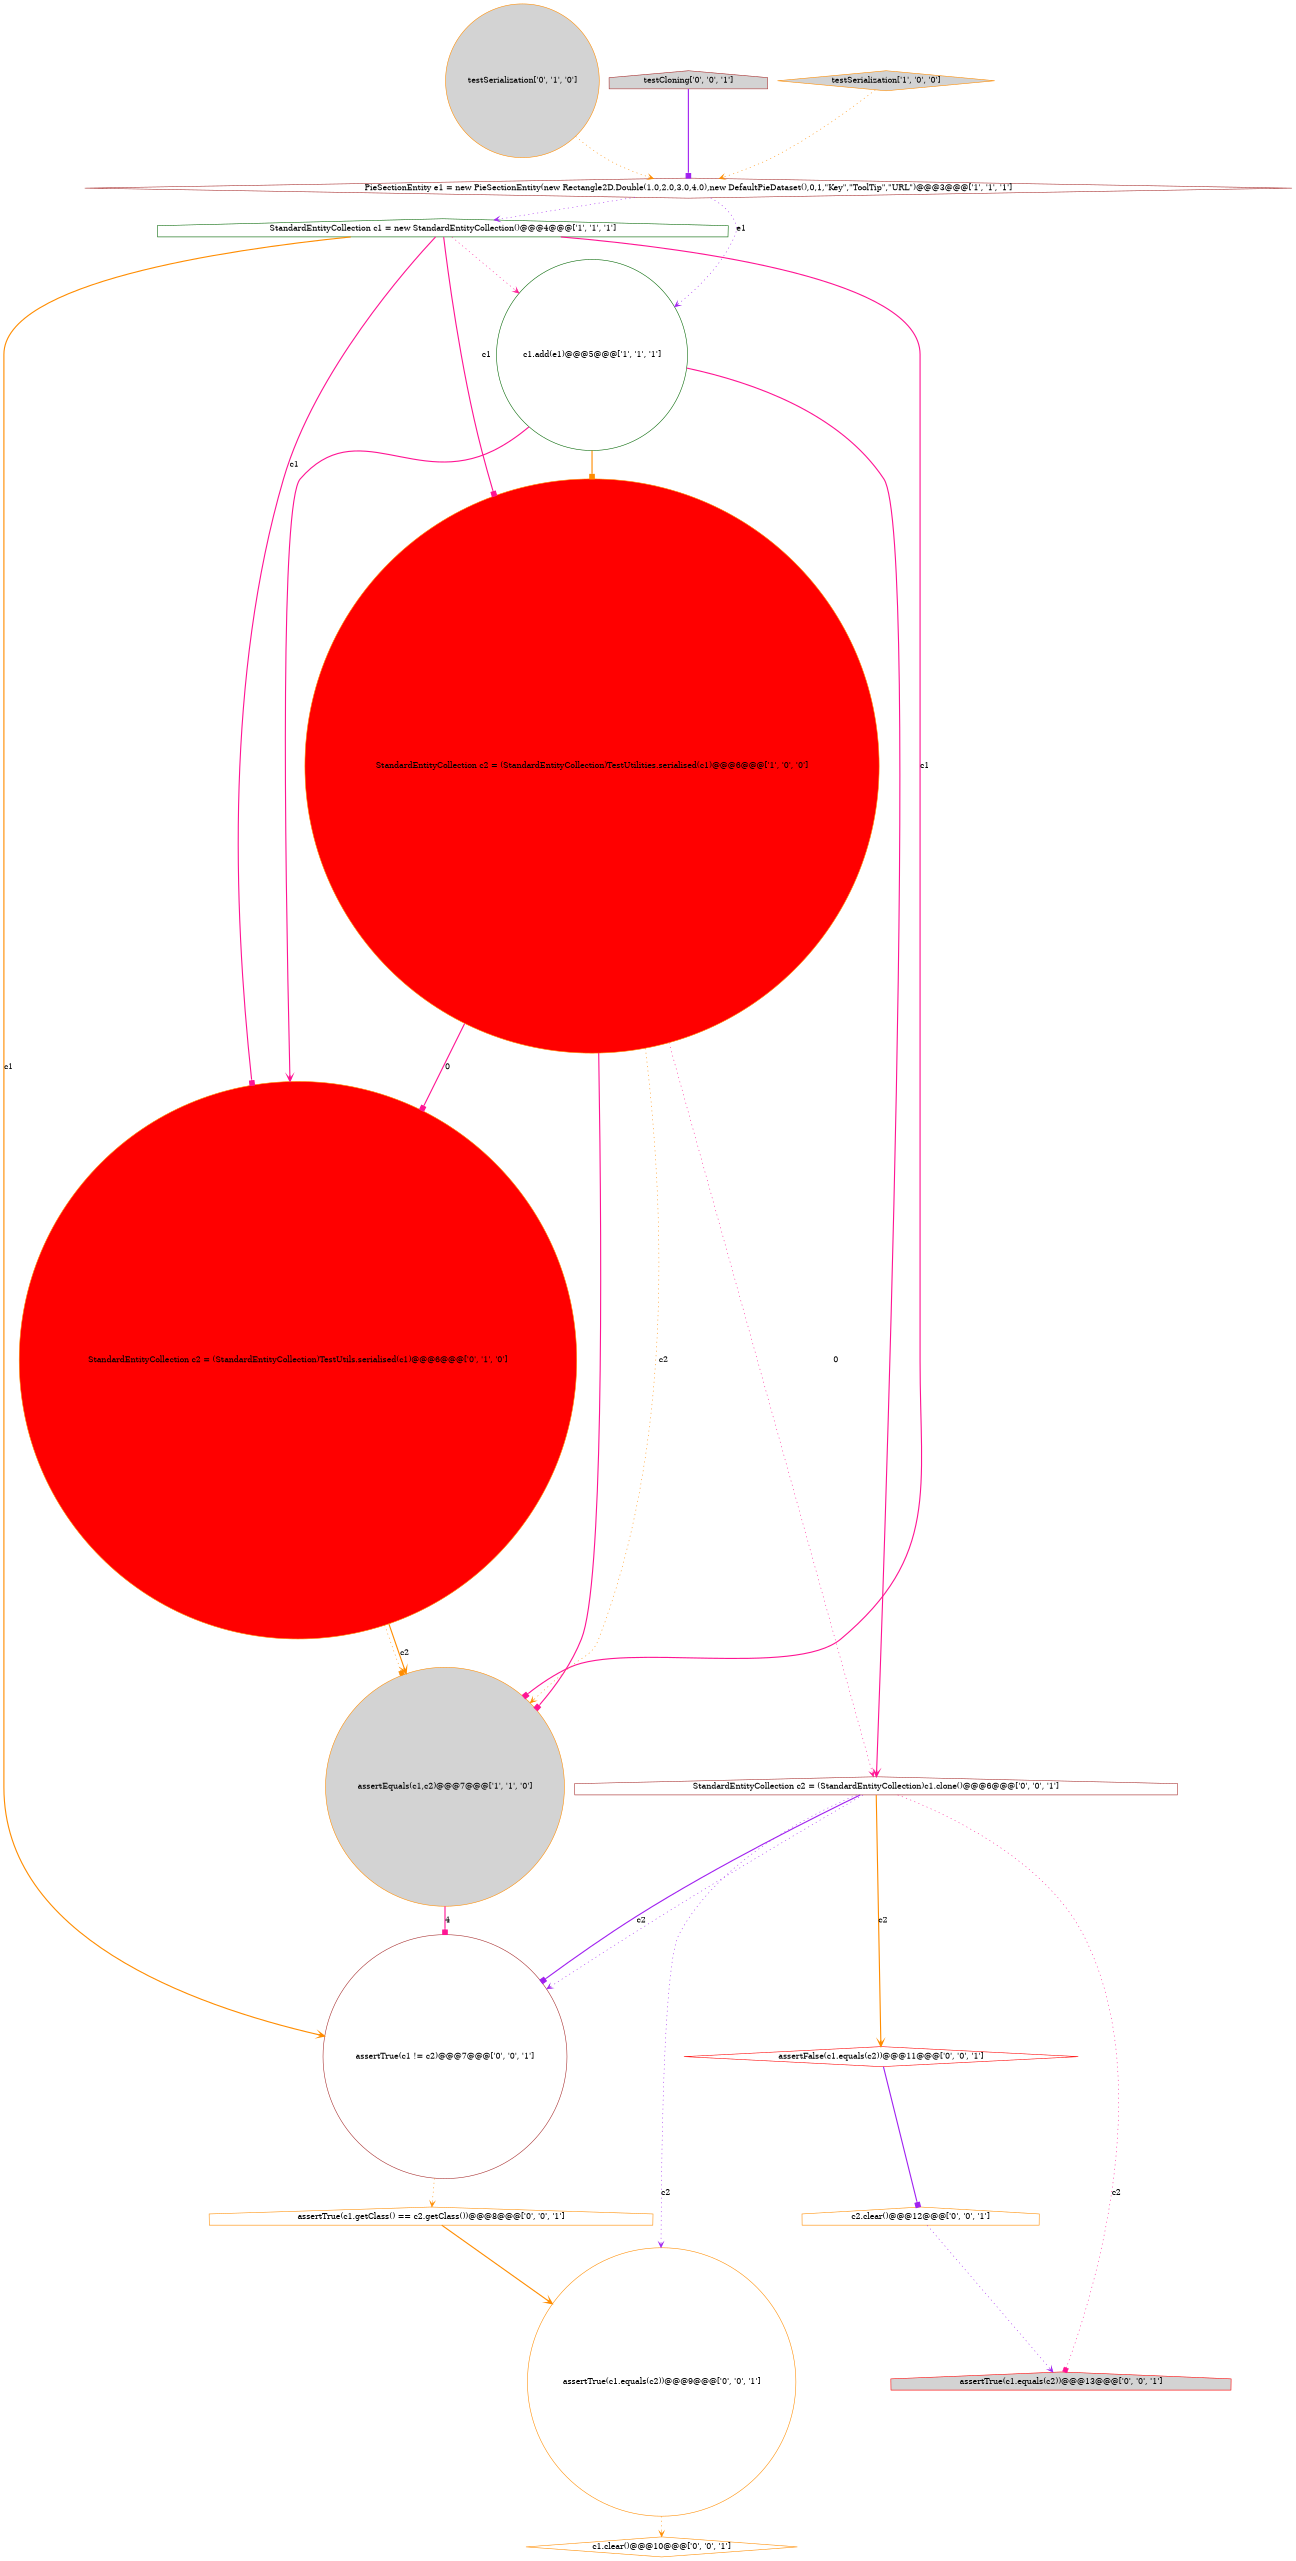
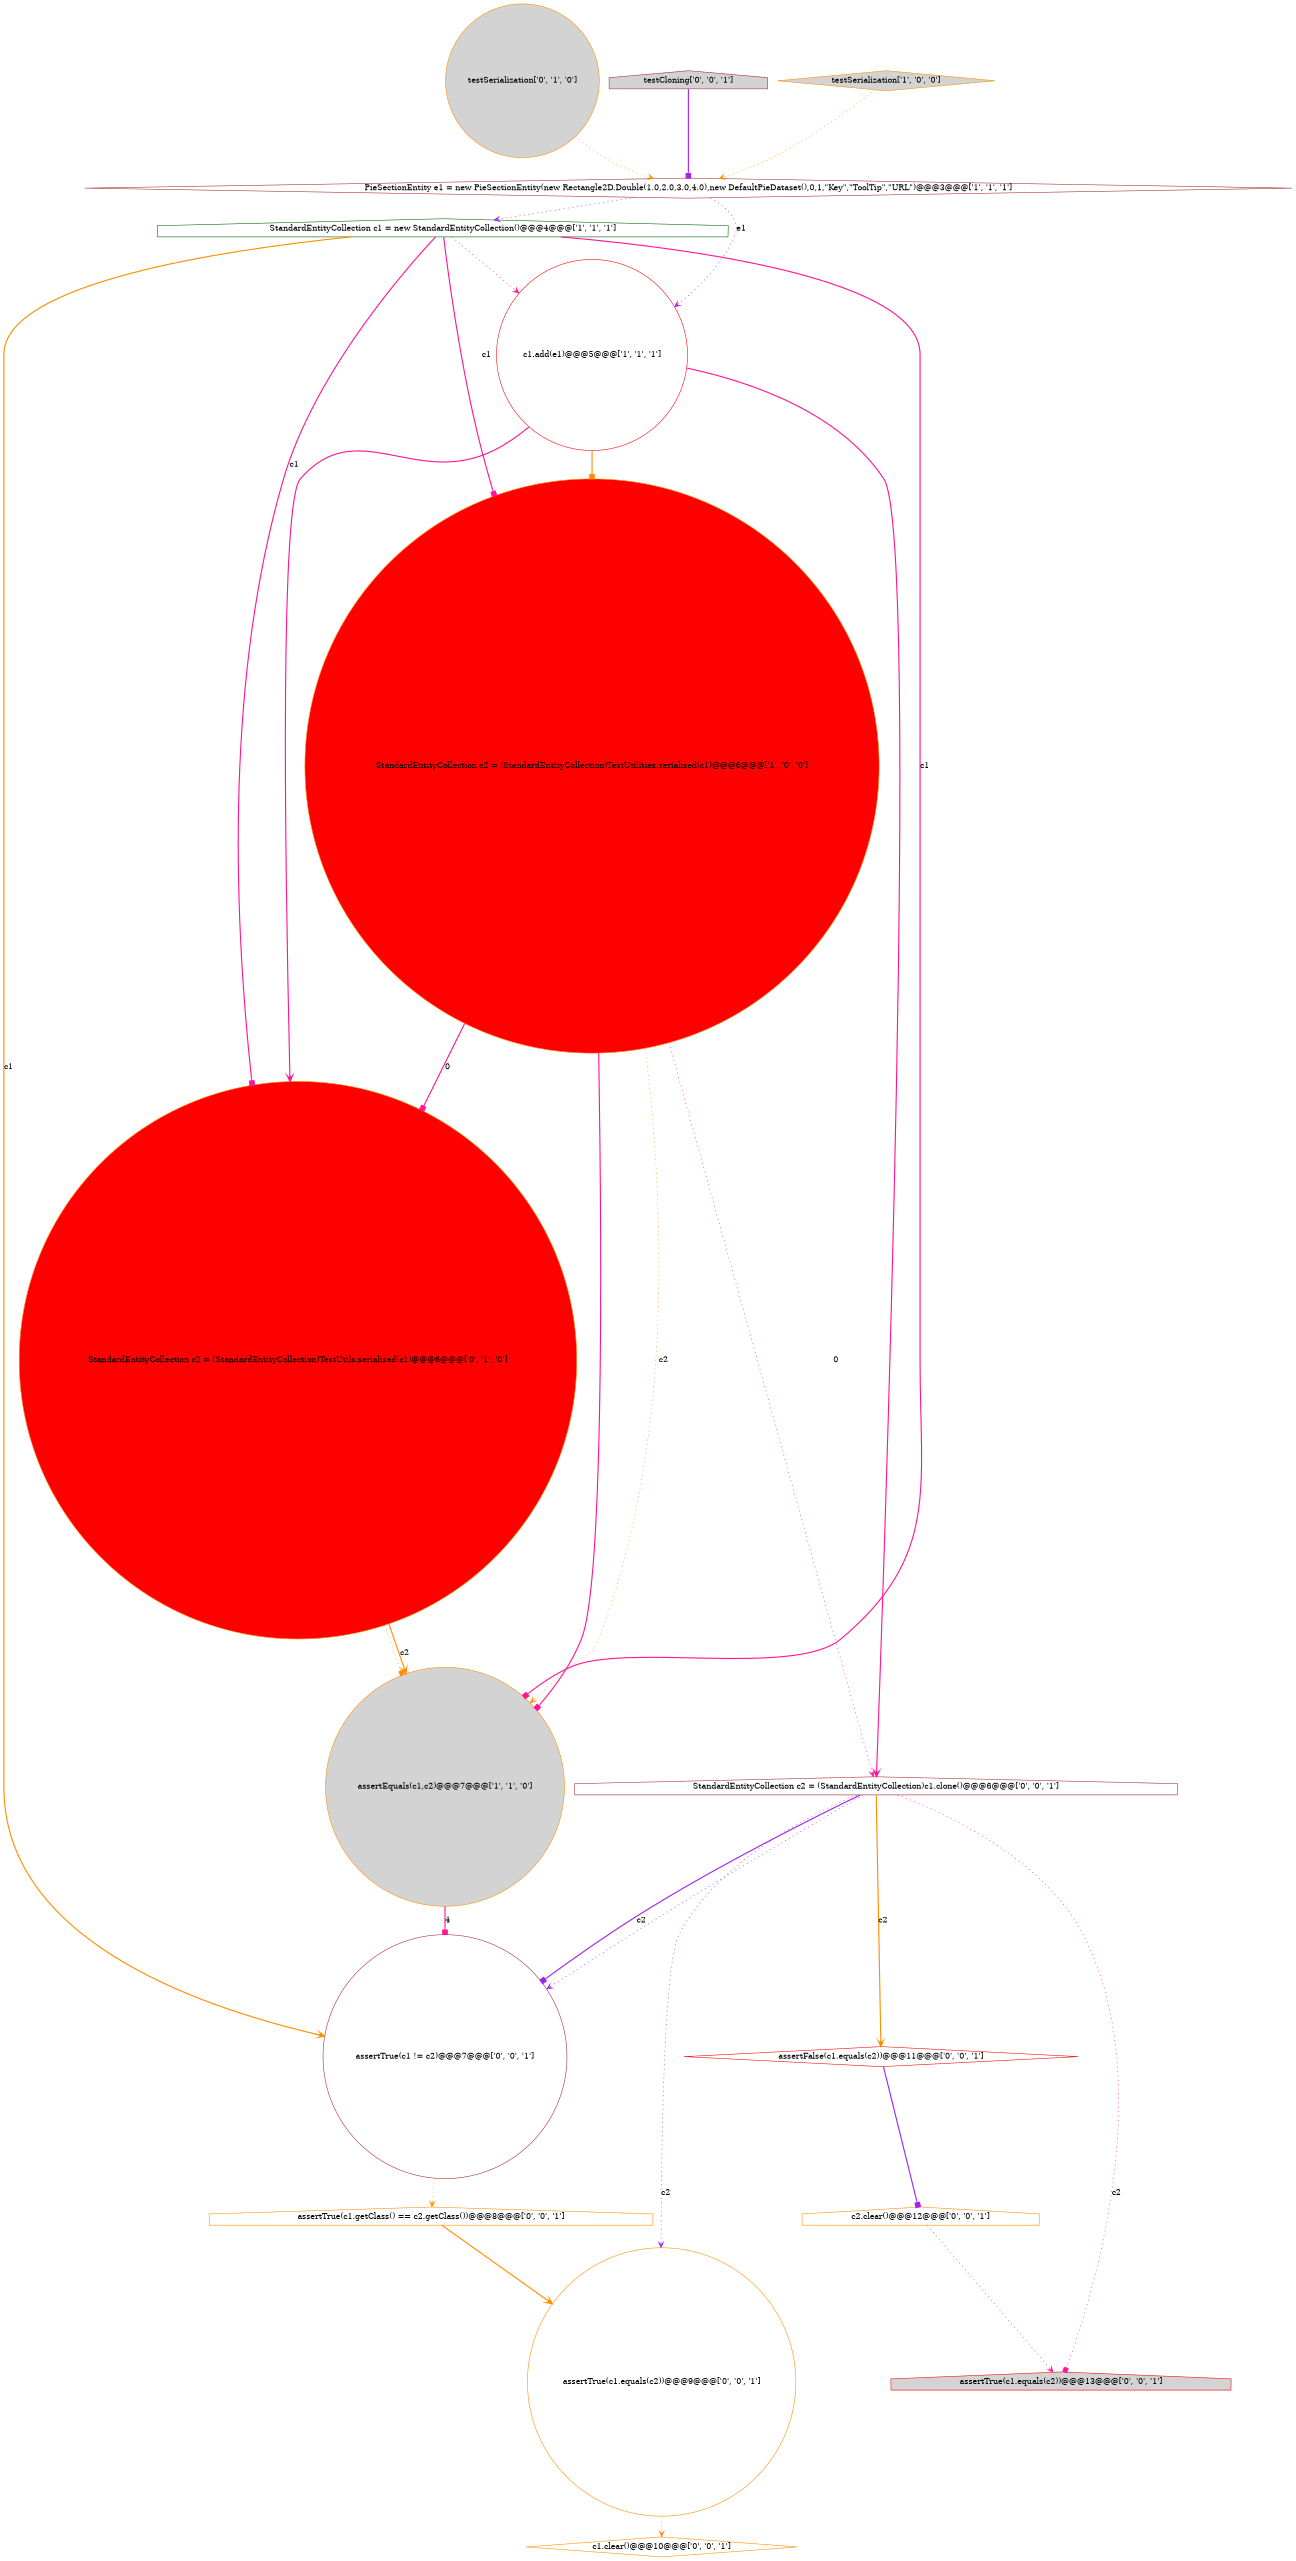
(592, 355) -> (592, 355)
(988, 2297) -> (988, 2297)
